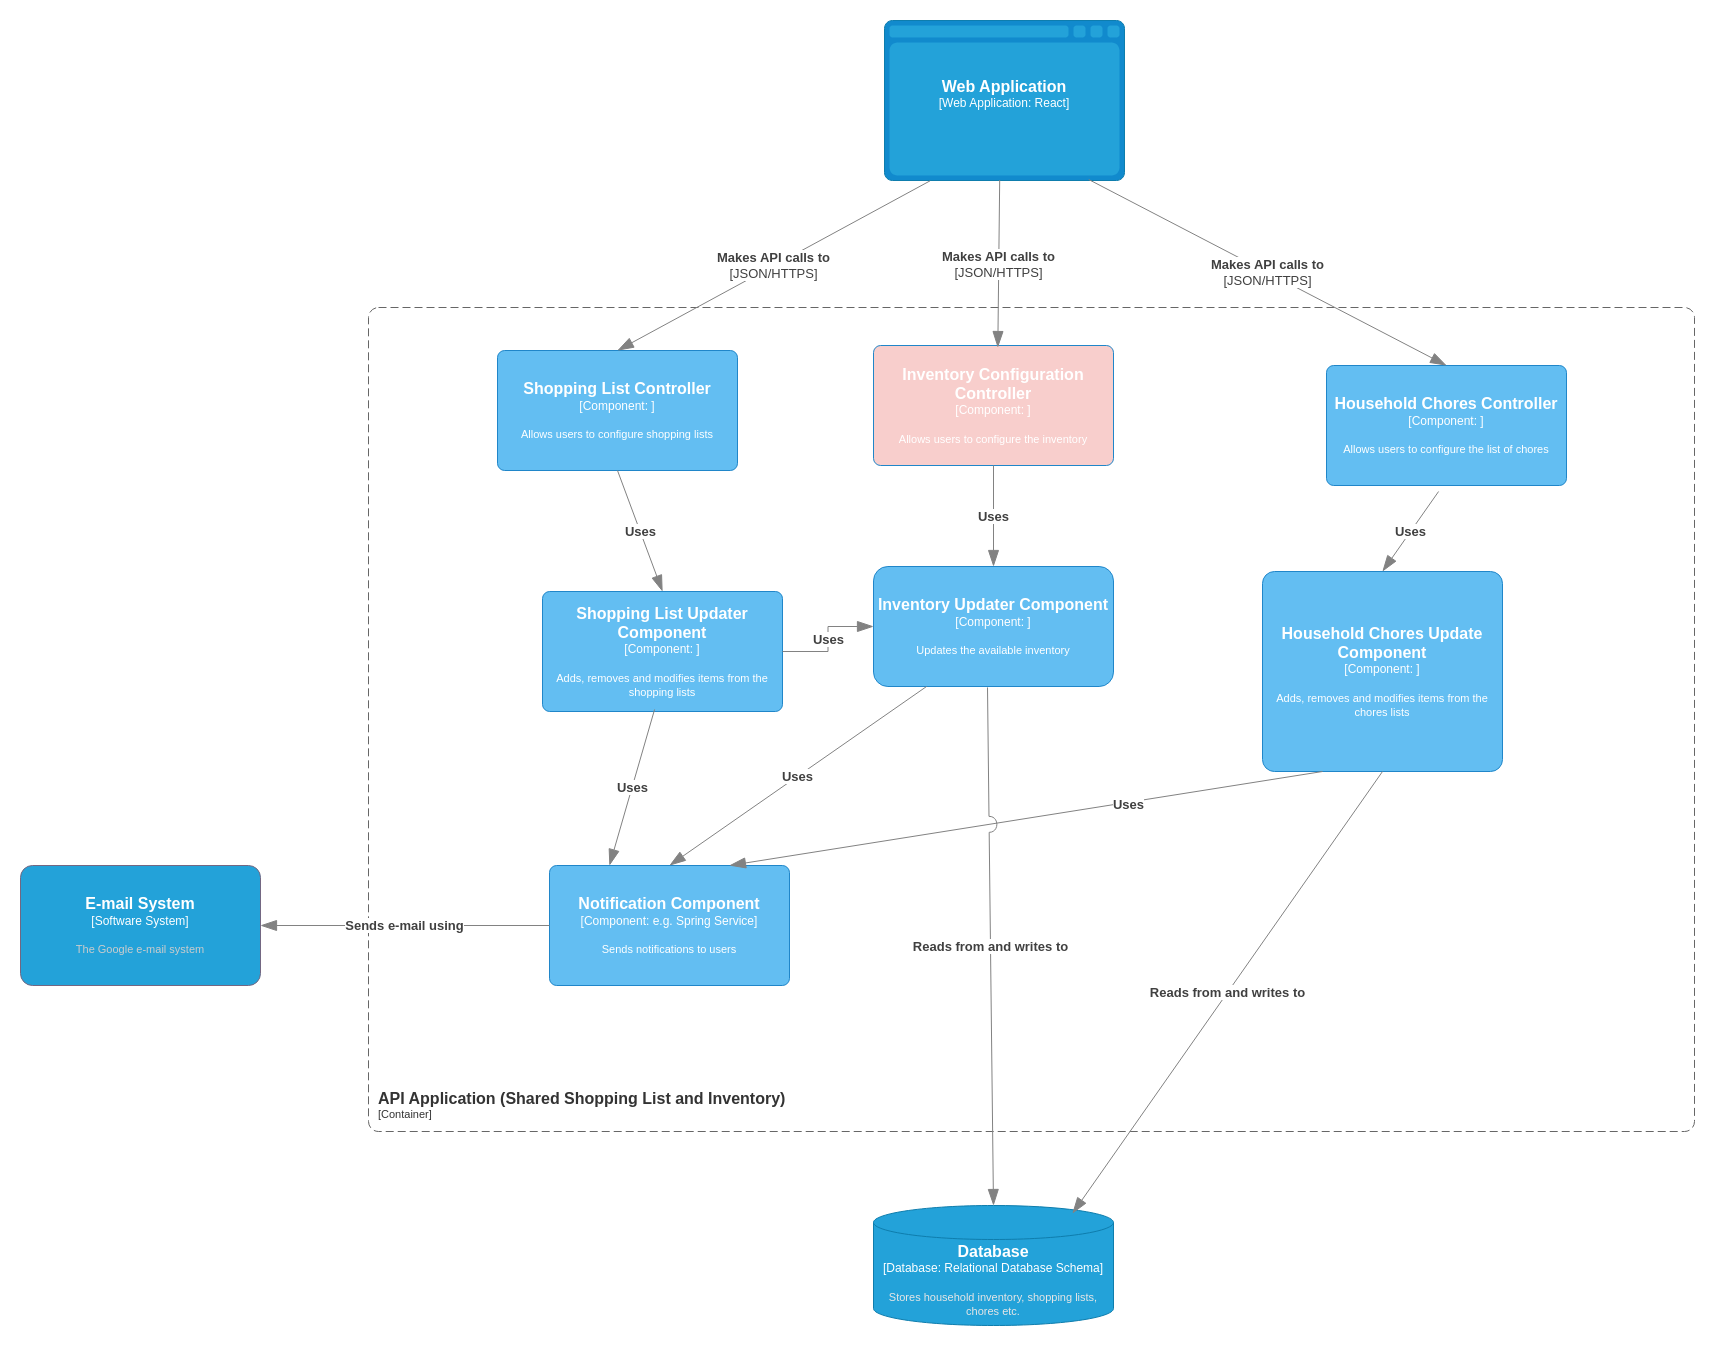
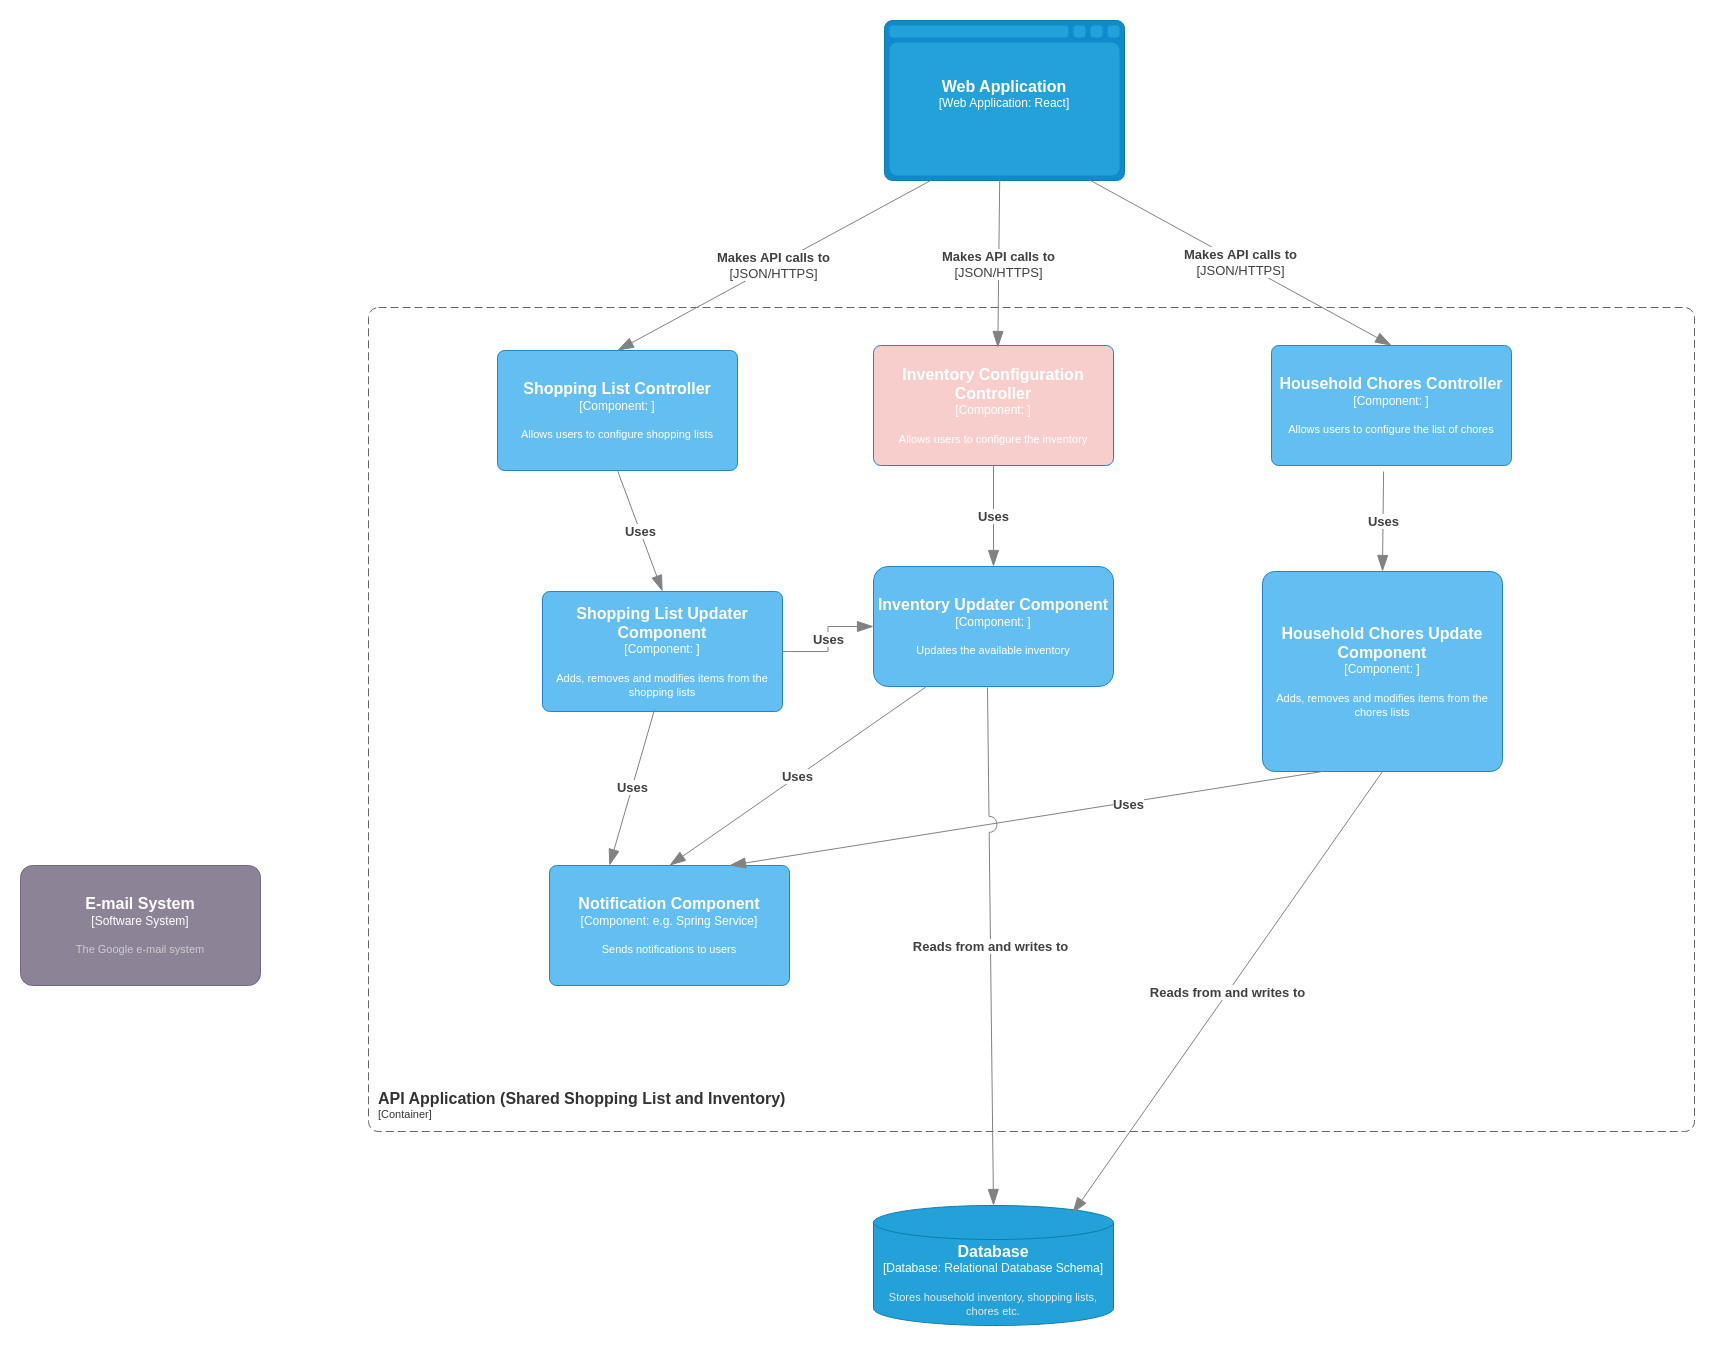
(1447, 426) -> (1392, 406)
(141, 926) -> (141, 926)
(413, 926) -> none
